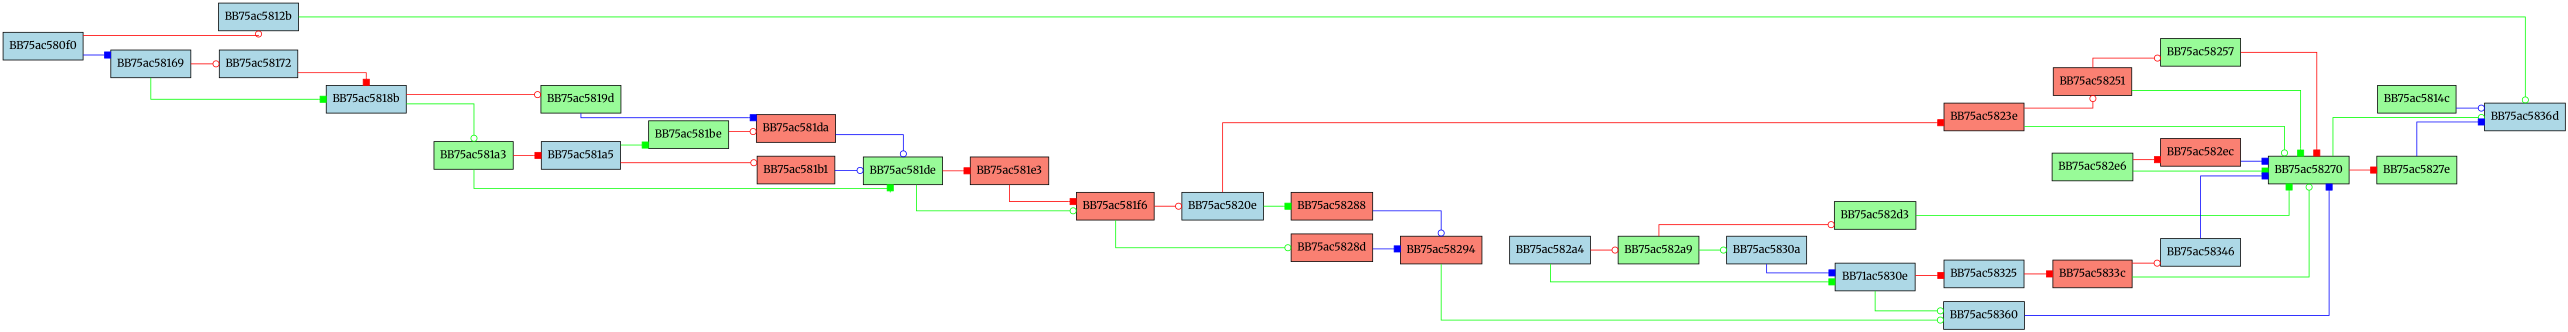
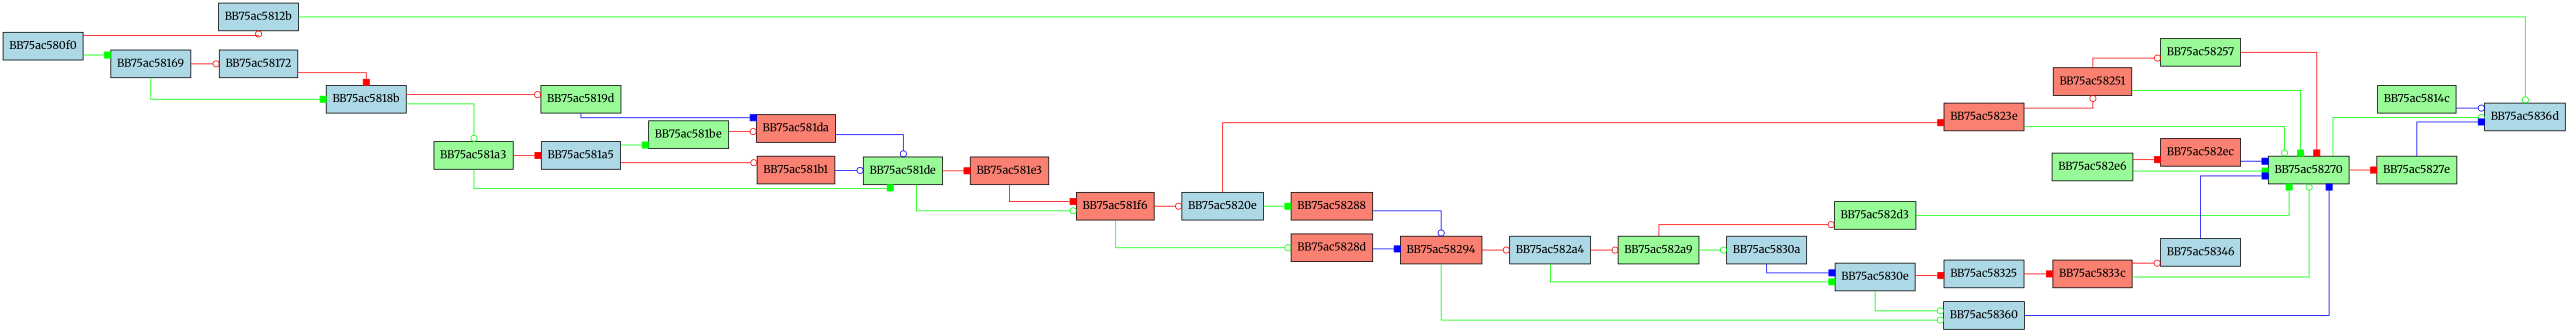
(93, 55) -> (93, 55)
none -> (1493, 250)
(1875, 277) -> (1875, 277)
